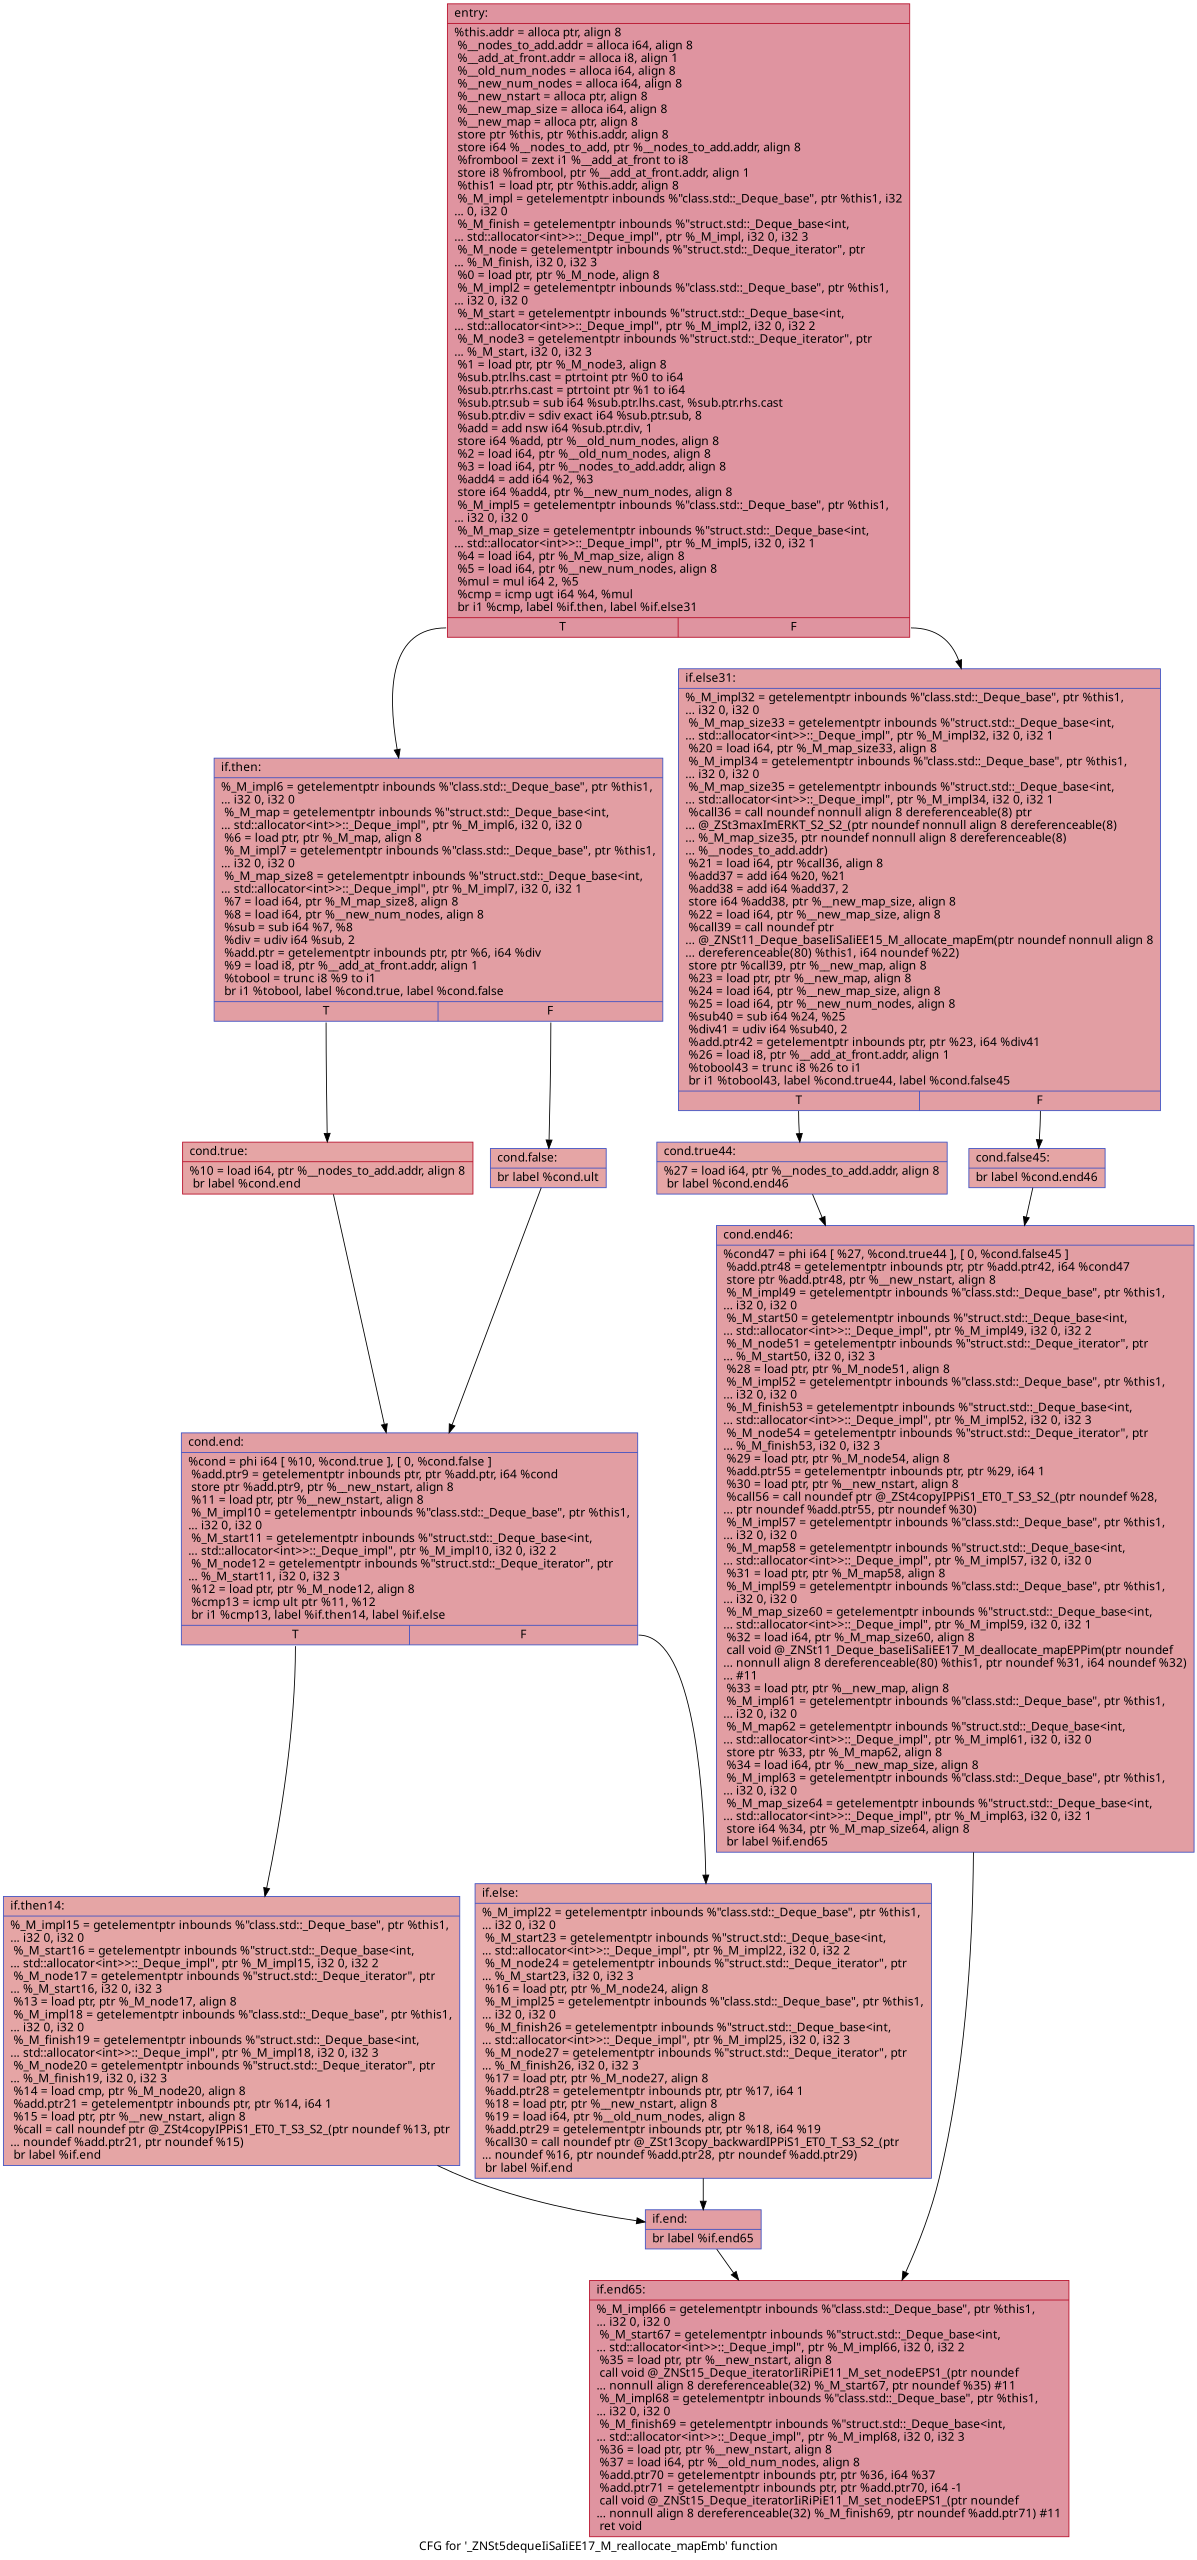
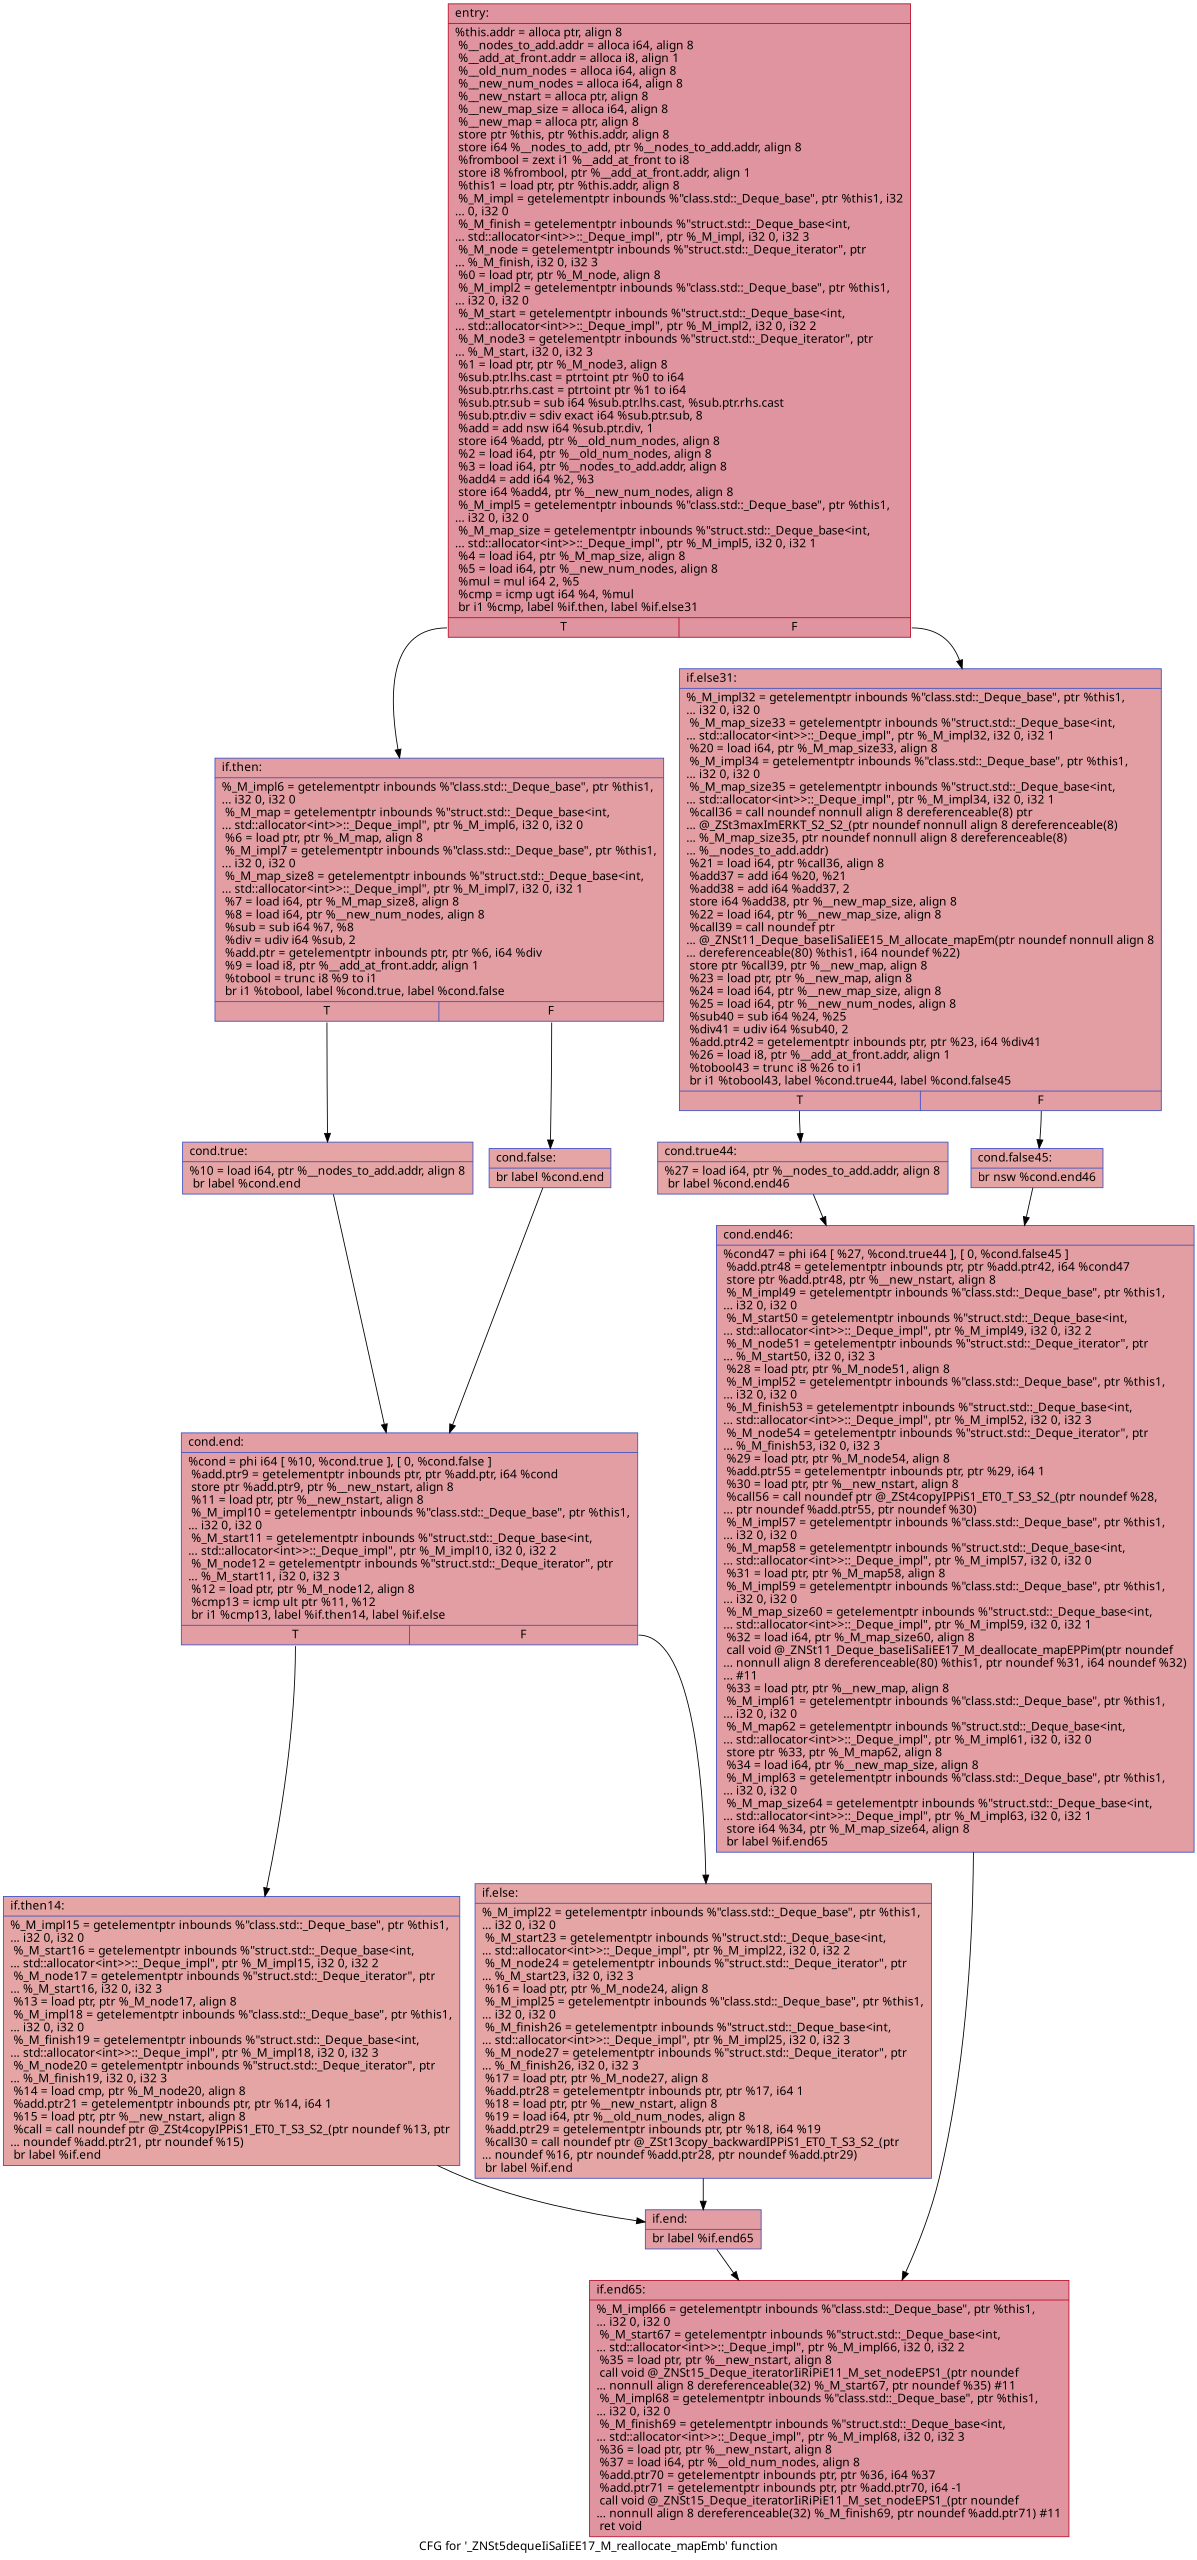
(328, 1168) -> (328, 1168)
(548, 1177) -> (550, 1177)
(1037, 1177) -> (1037, 1177)
